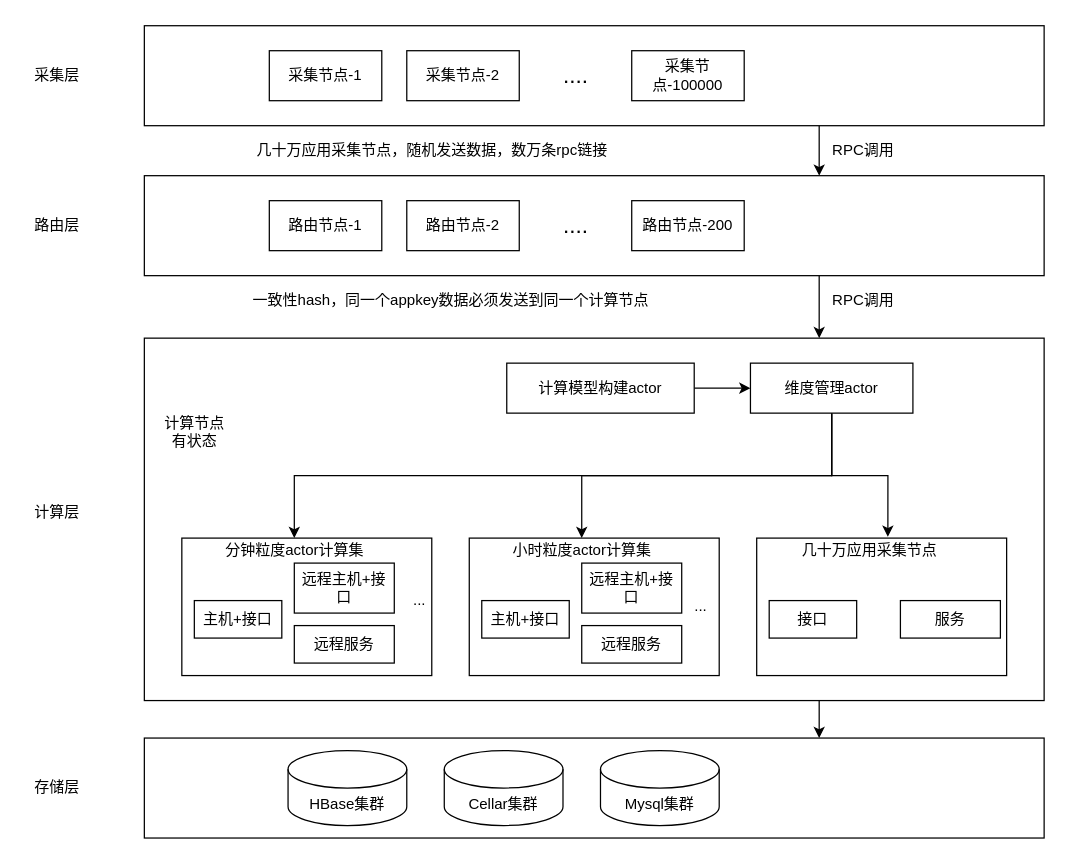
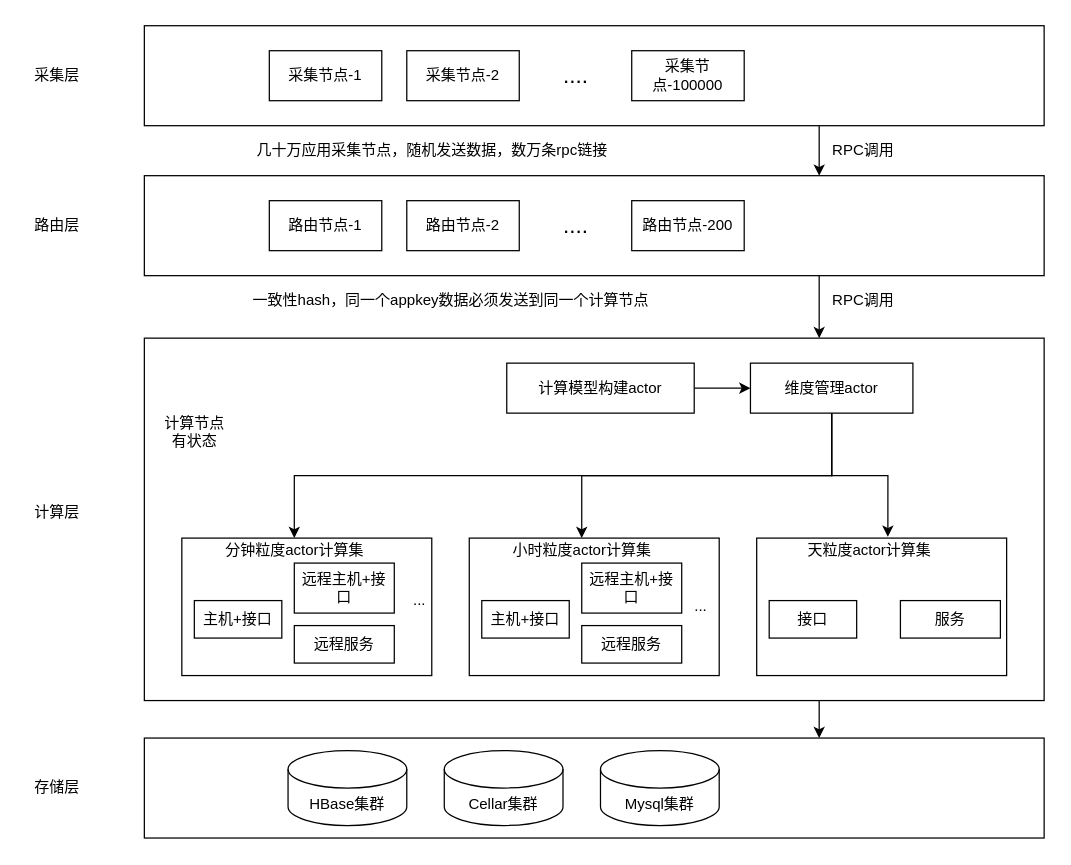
(870, 551) -> (870, 551)
